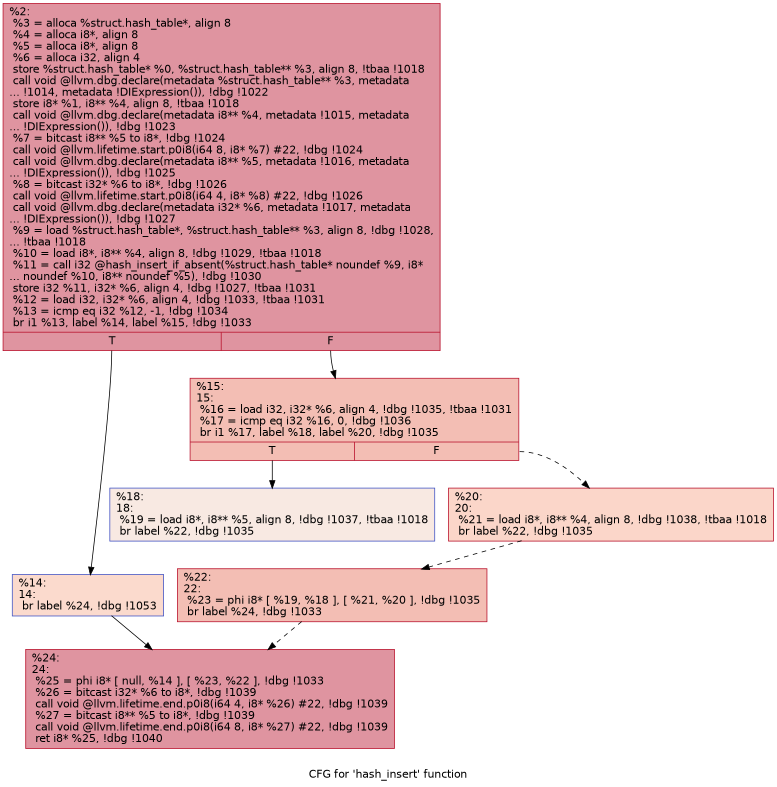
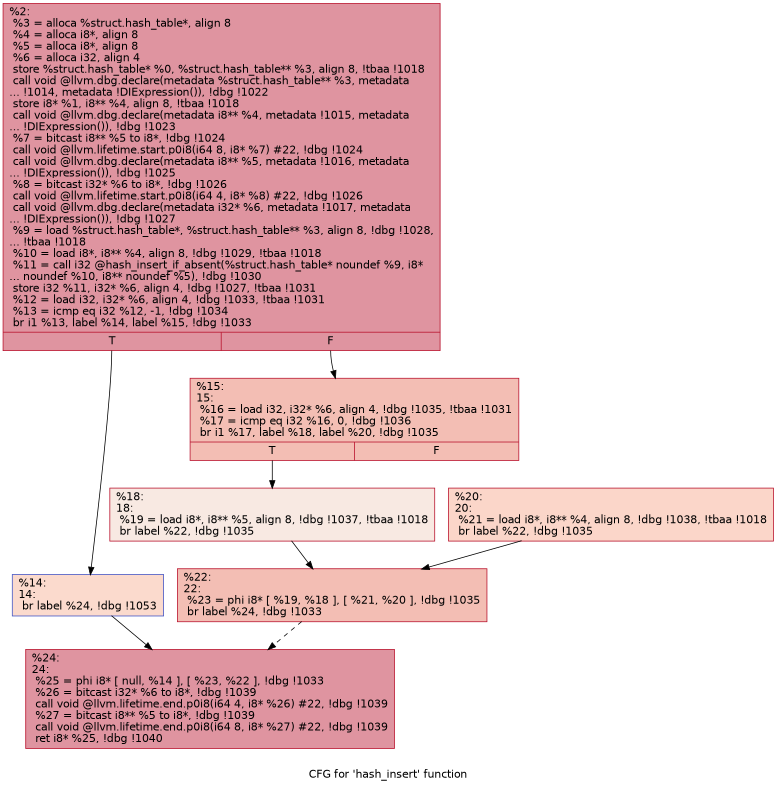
(554, 461) -> none
(272, 515) -> (272, 515)
none -> (300, 552)
(475, 554) -> (475, 554)
